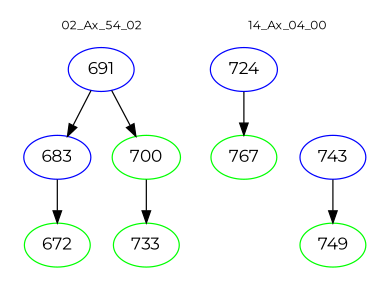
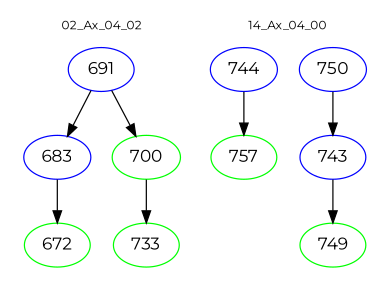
(102, 26) -> (102, 26)
(244, 70) -> (244, 70)
none -> (333, 70)
(244, 157) -> (244, 157)
